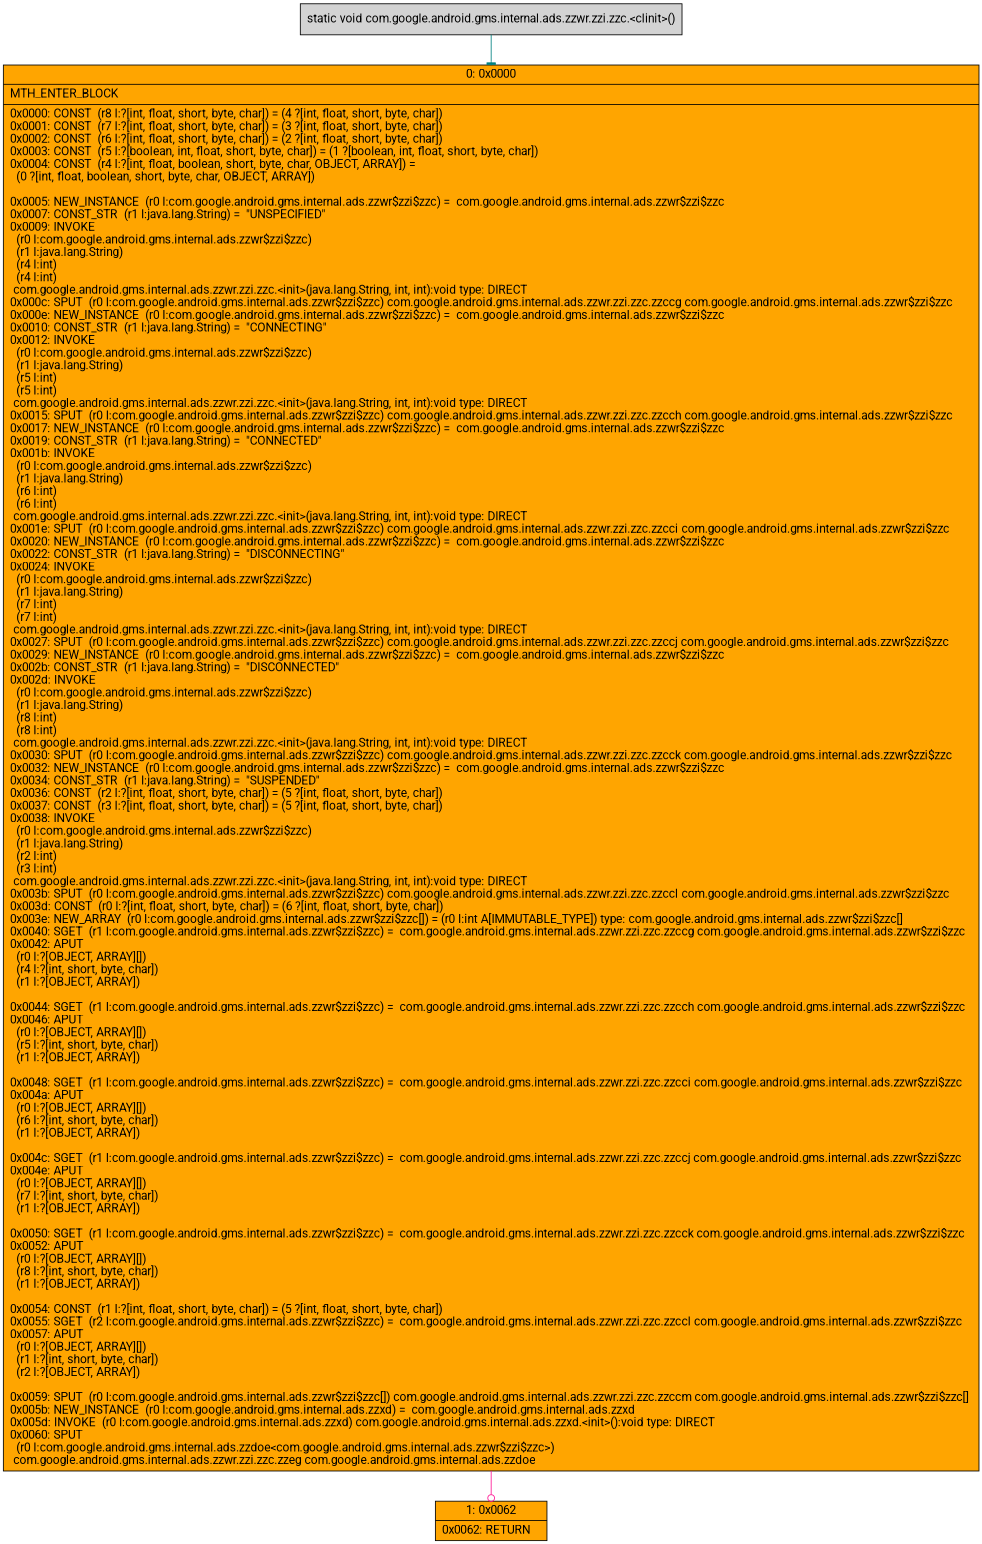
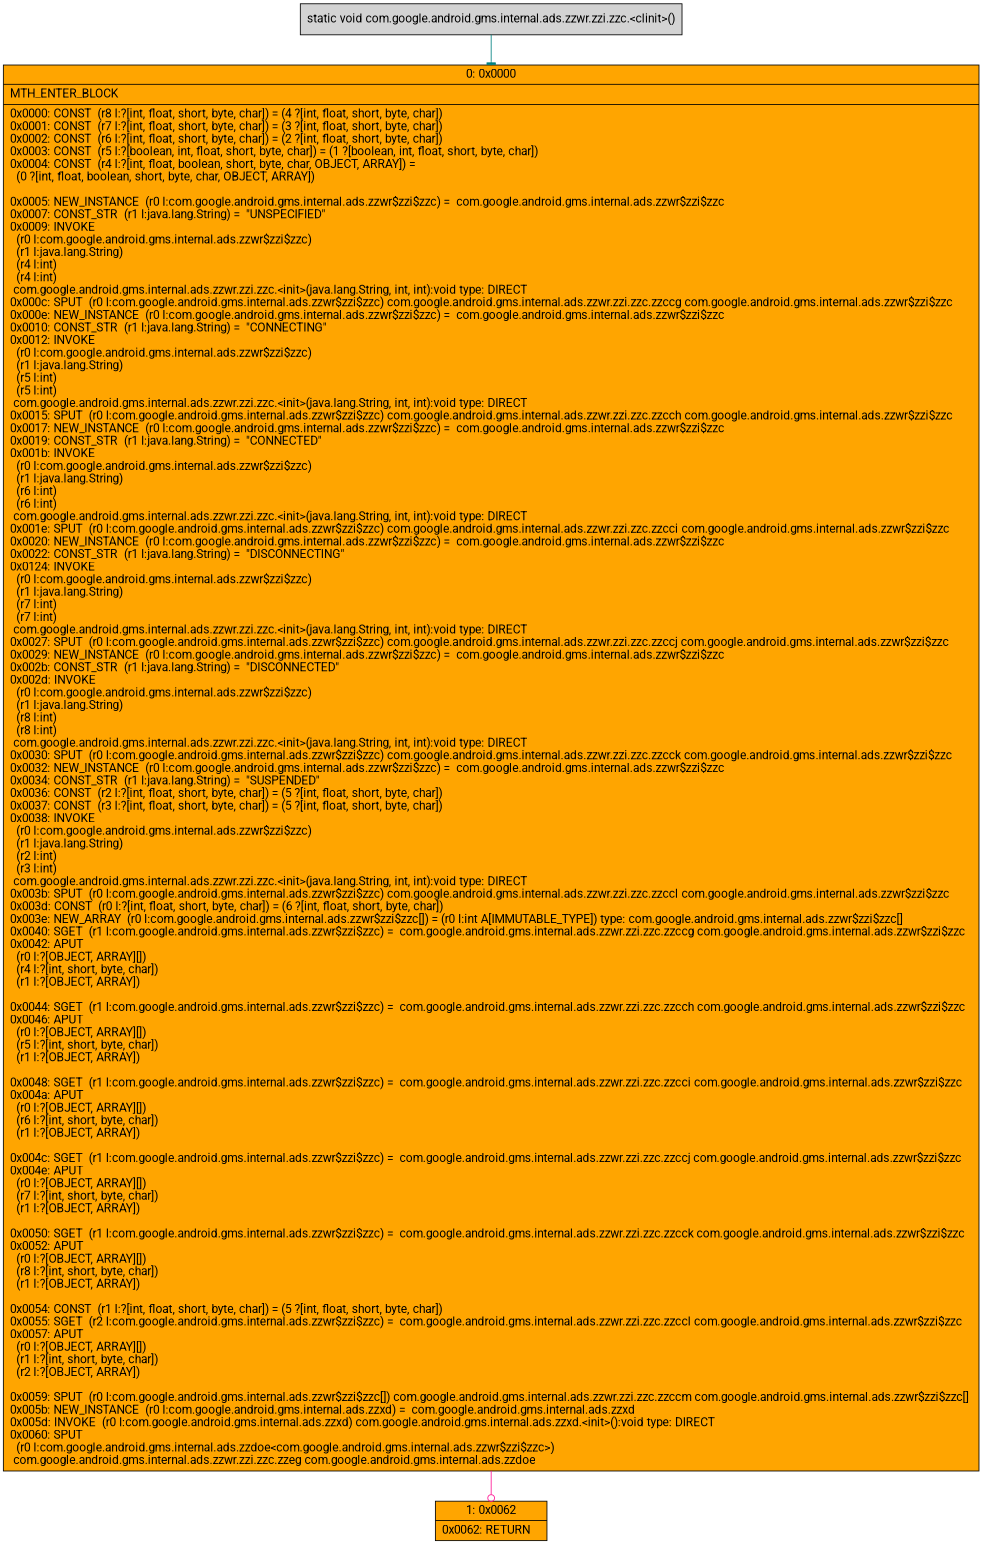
(56, 567) -> (56, 567)
